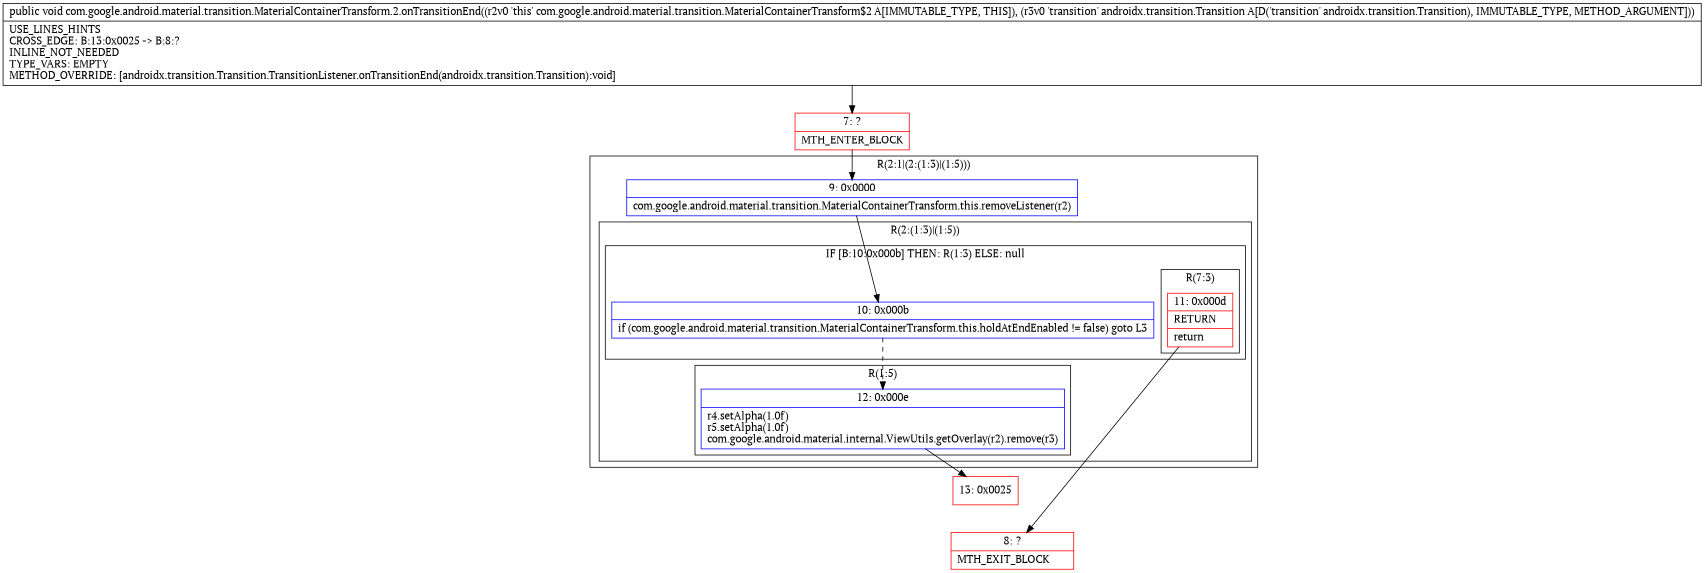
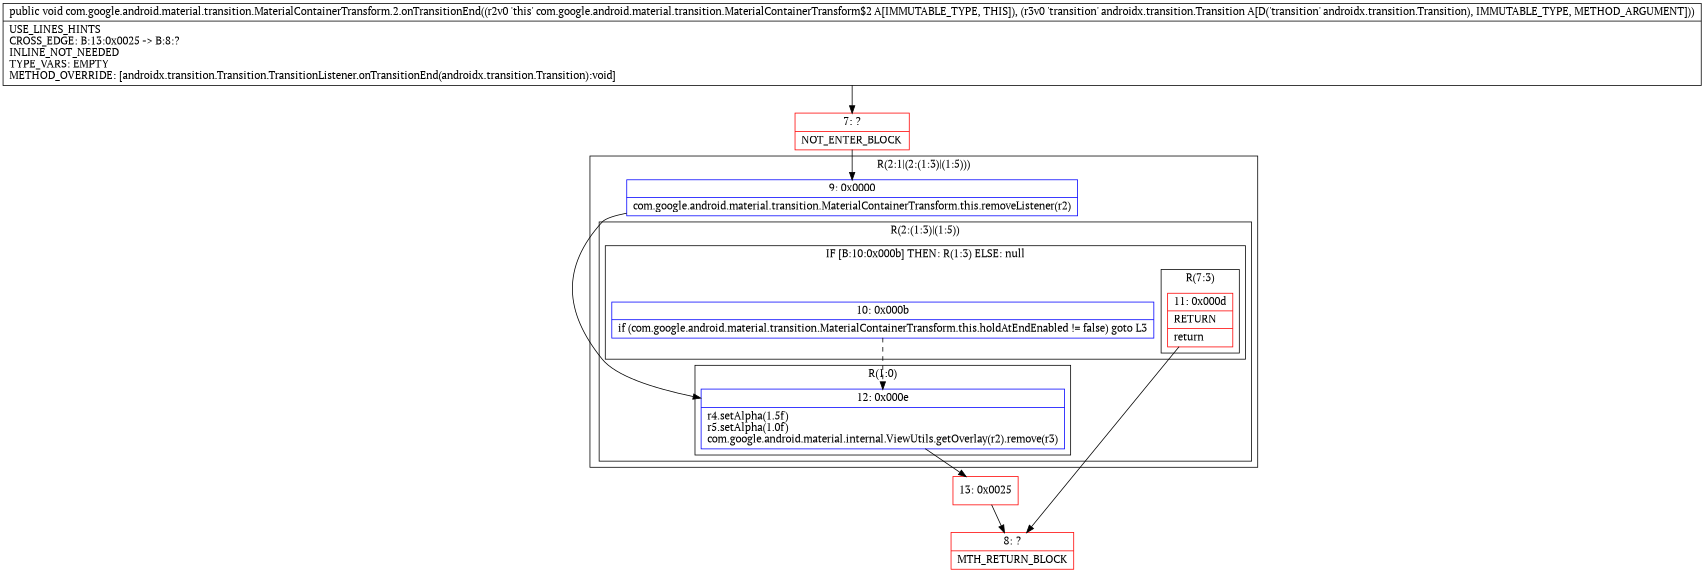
(852, 140) -> (851, 140)
(867, 255) -> (581, 326)
(883, 374) -> (883, 374)
(748, 416) -> (748, 416)
none -> (996, 515)
(1004, 560) -> (1012, 560)
